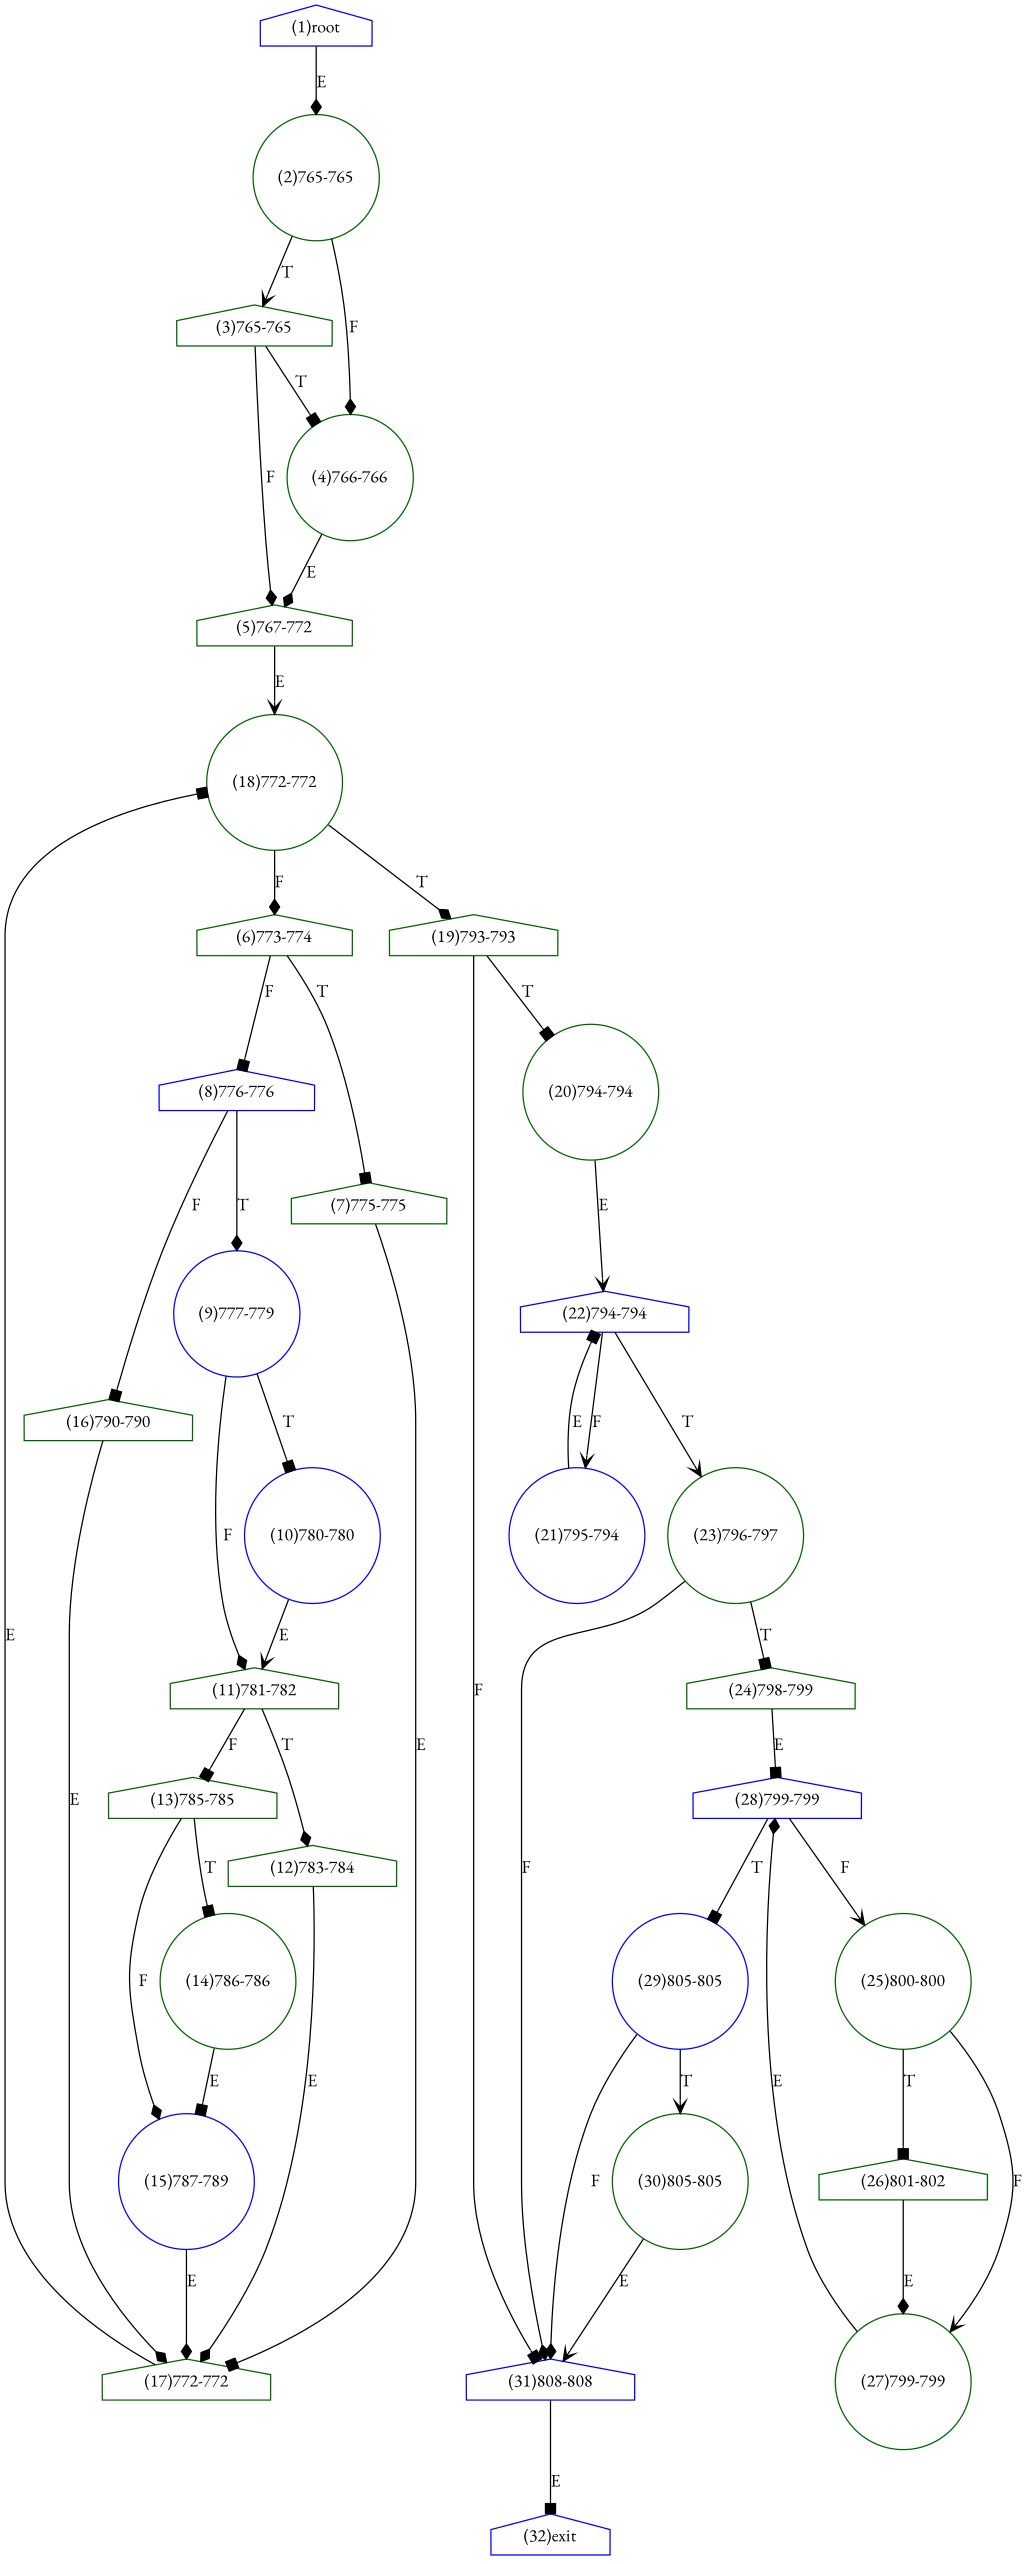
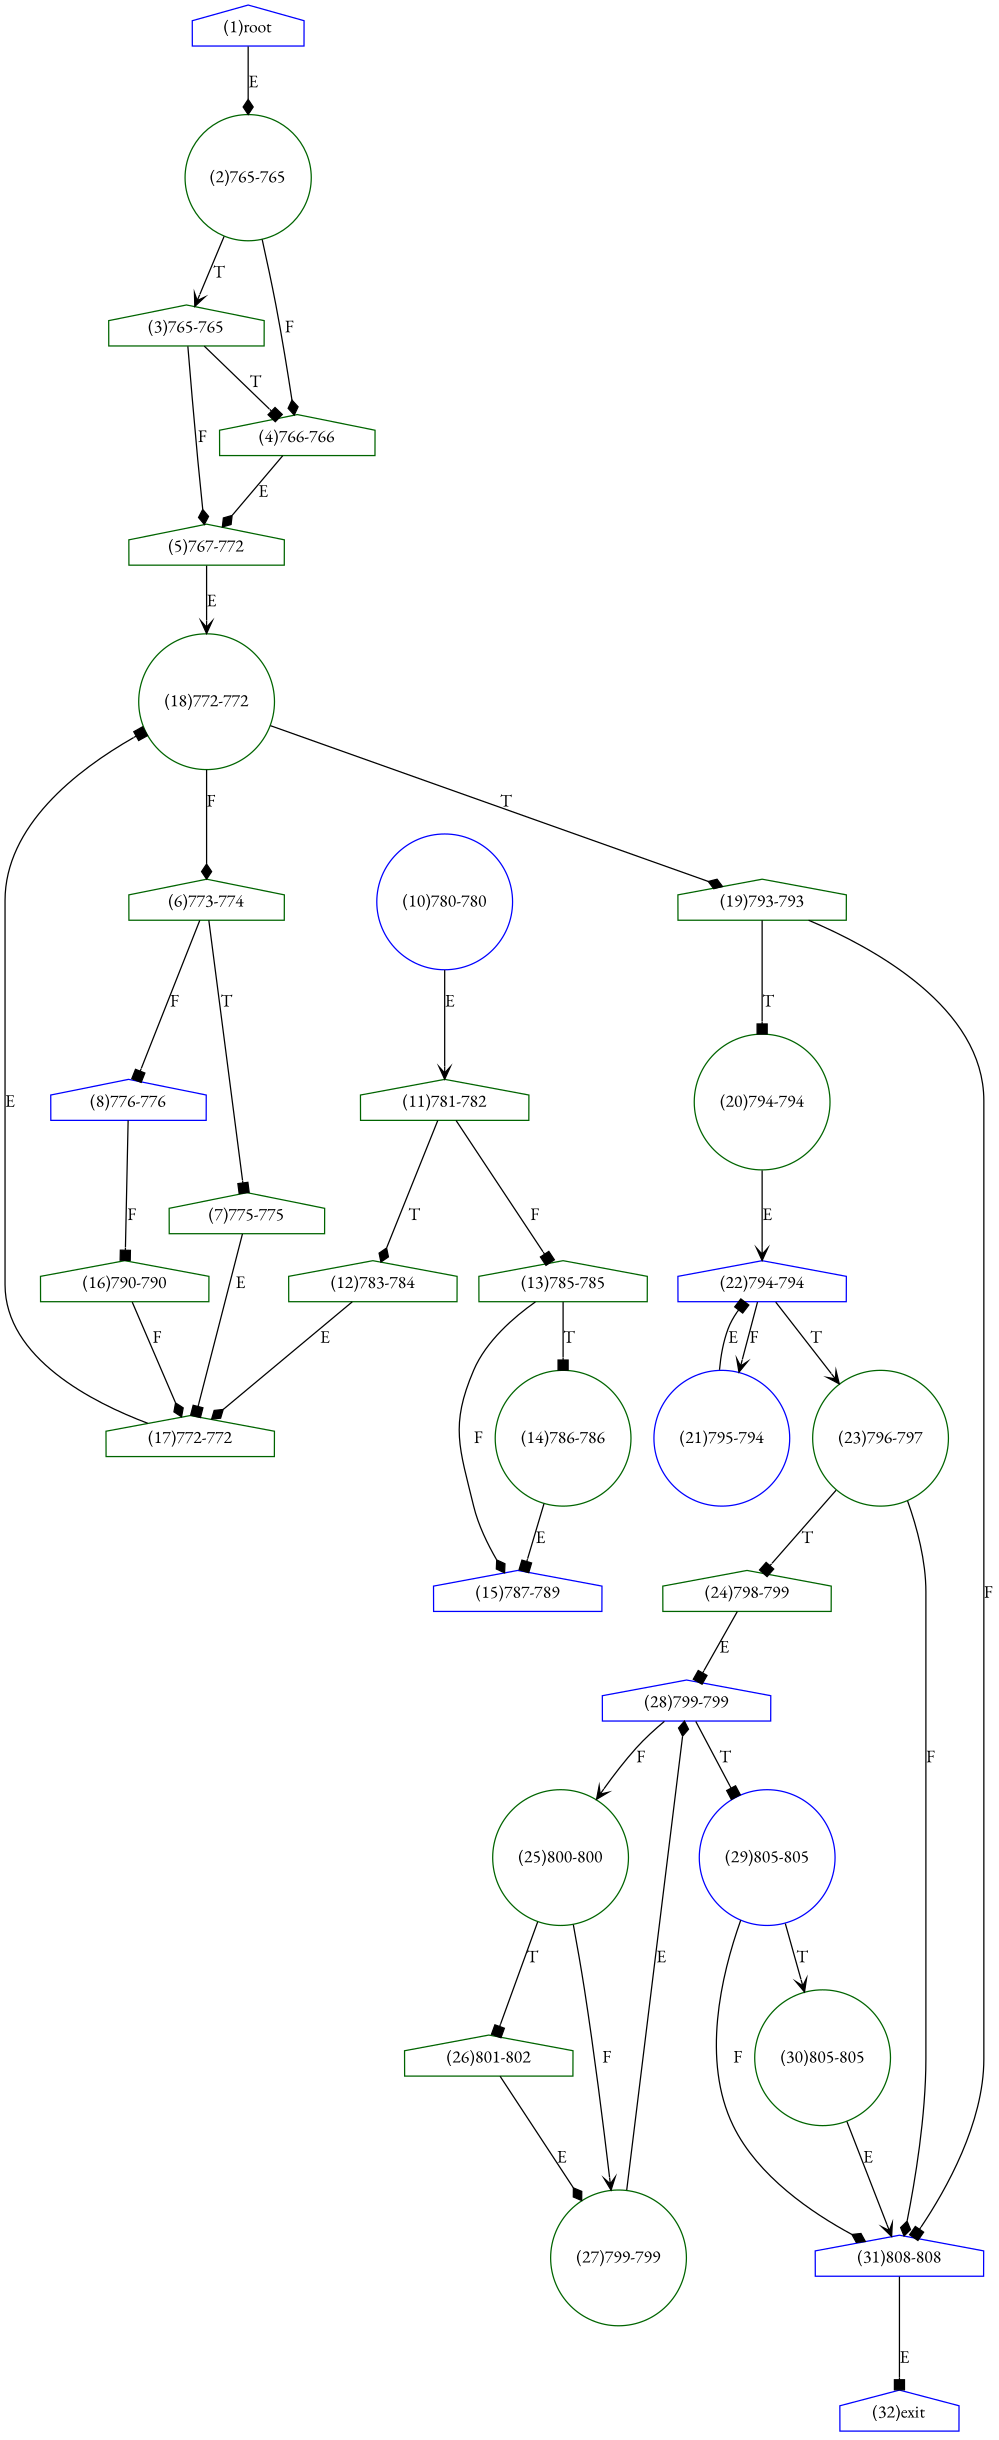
(350, 478) -> (297, 437)
(237, 1314) -> none
(75, 1800) -> (157, 1338)
(186, 2182) -> (518, 1593)
(186, 2297) -> none
